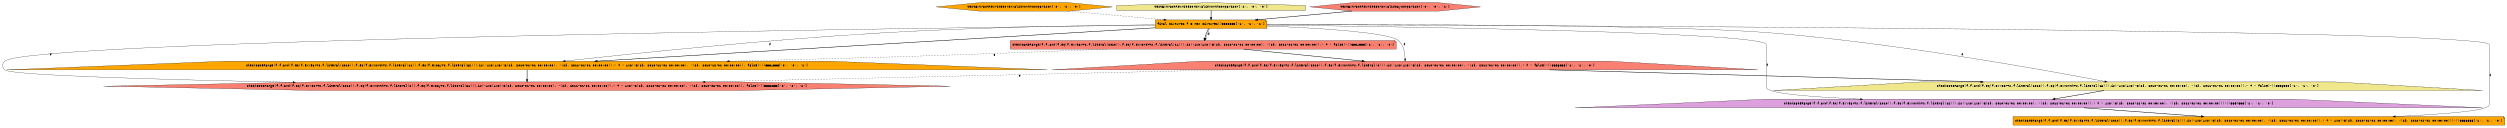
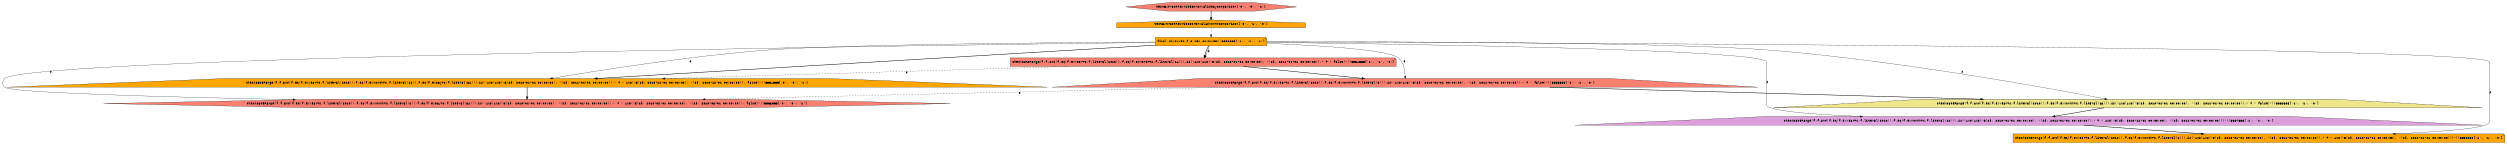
(1024, 7) -> (1211, 24)
(1211, 7) -> none
(1305, 15) -> (1211, 14)
